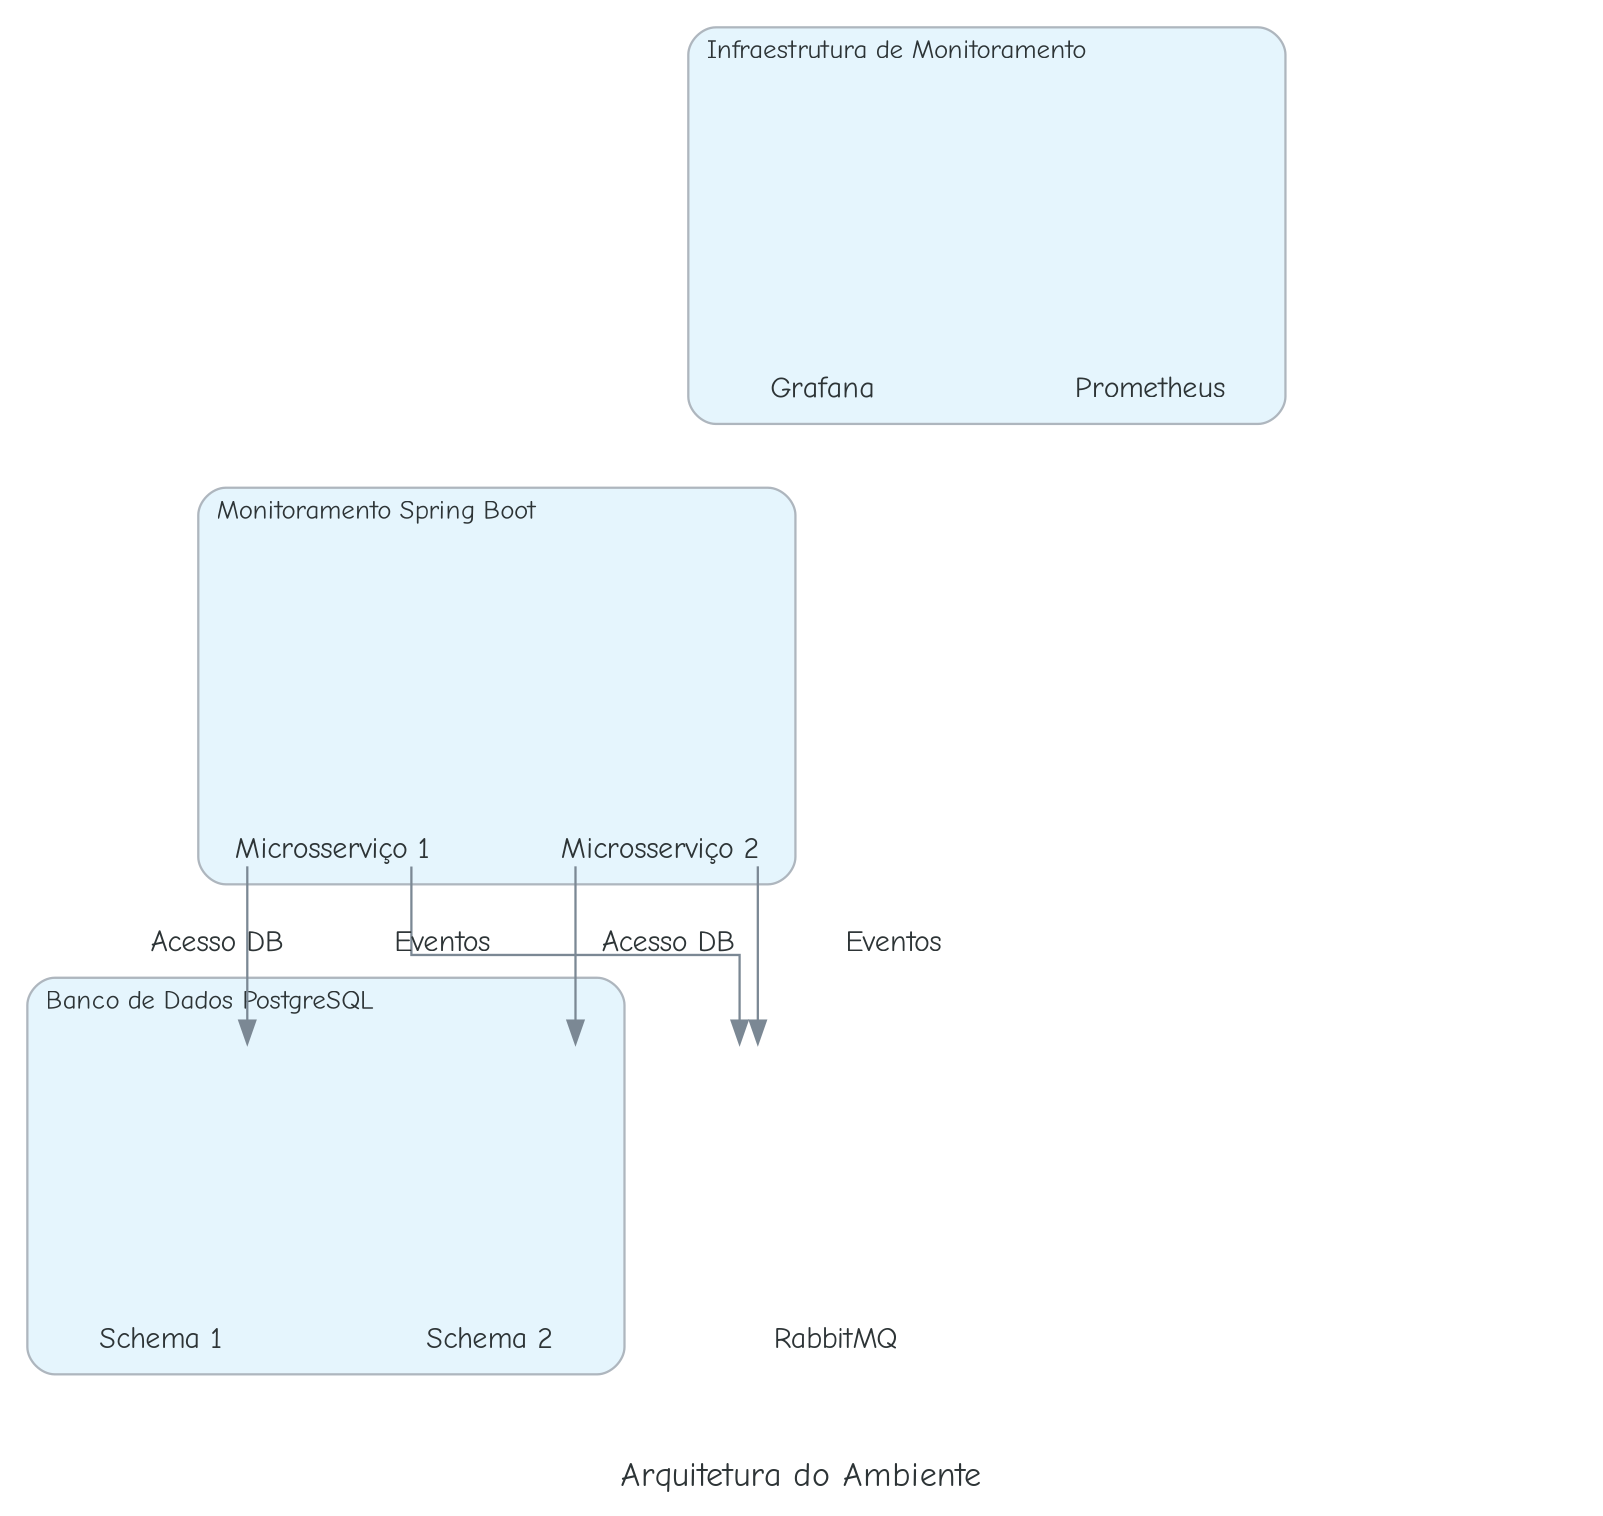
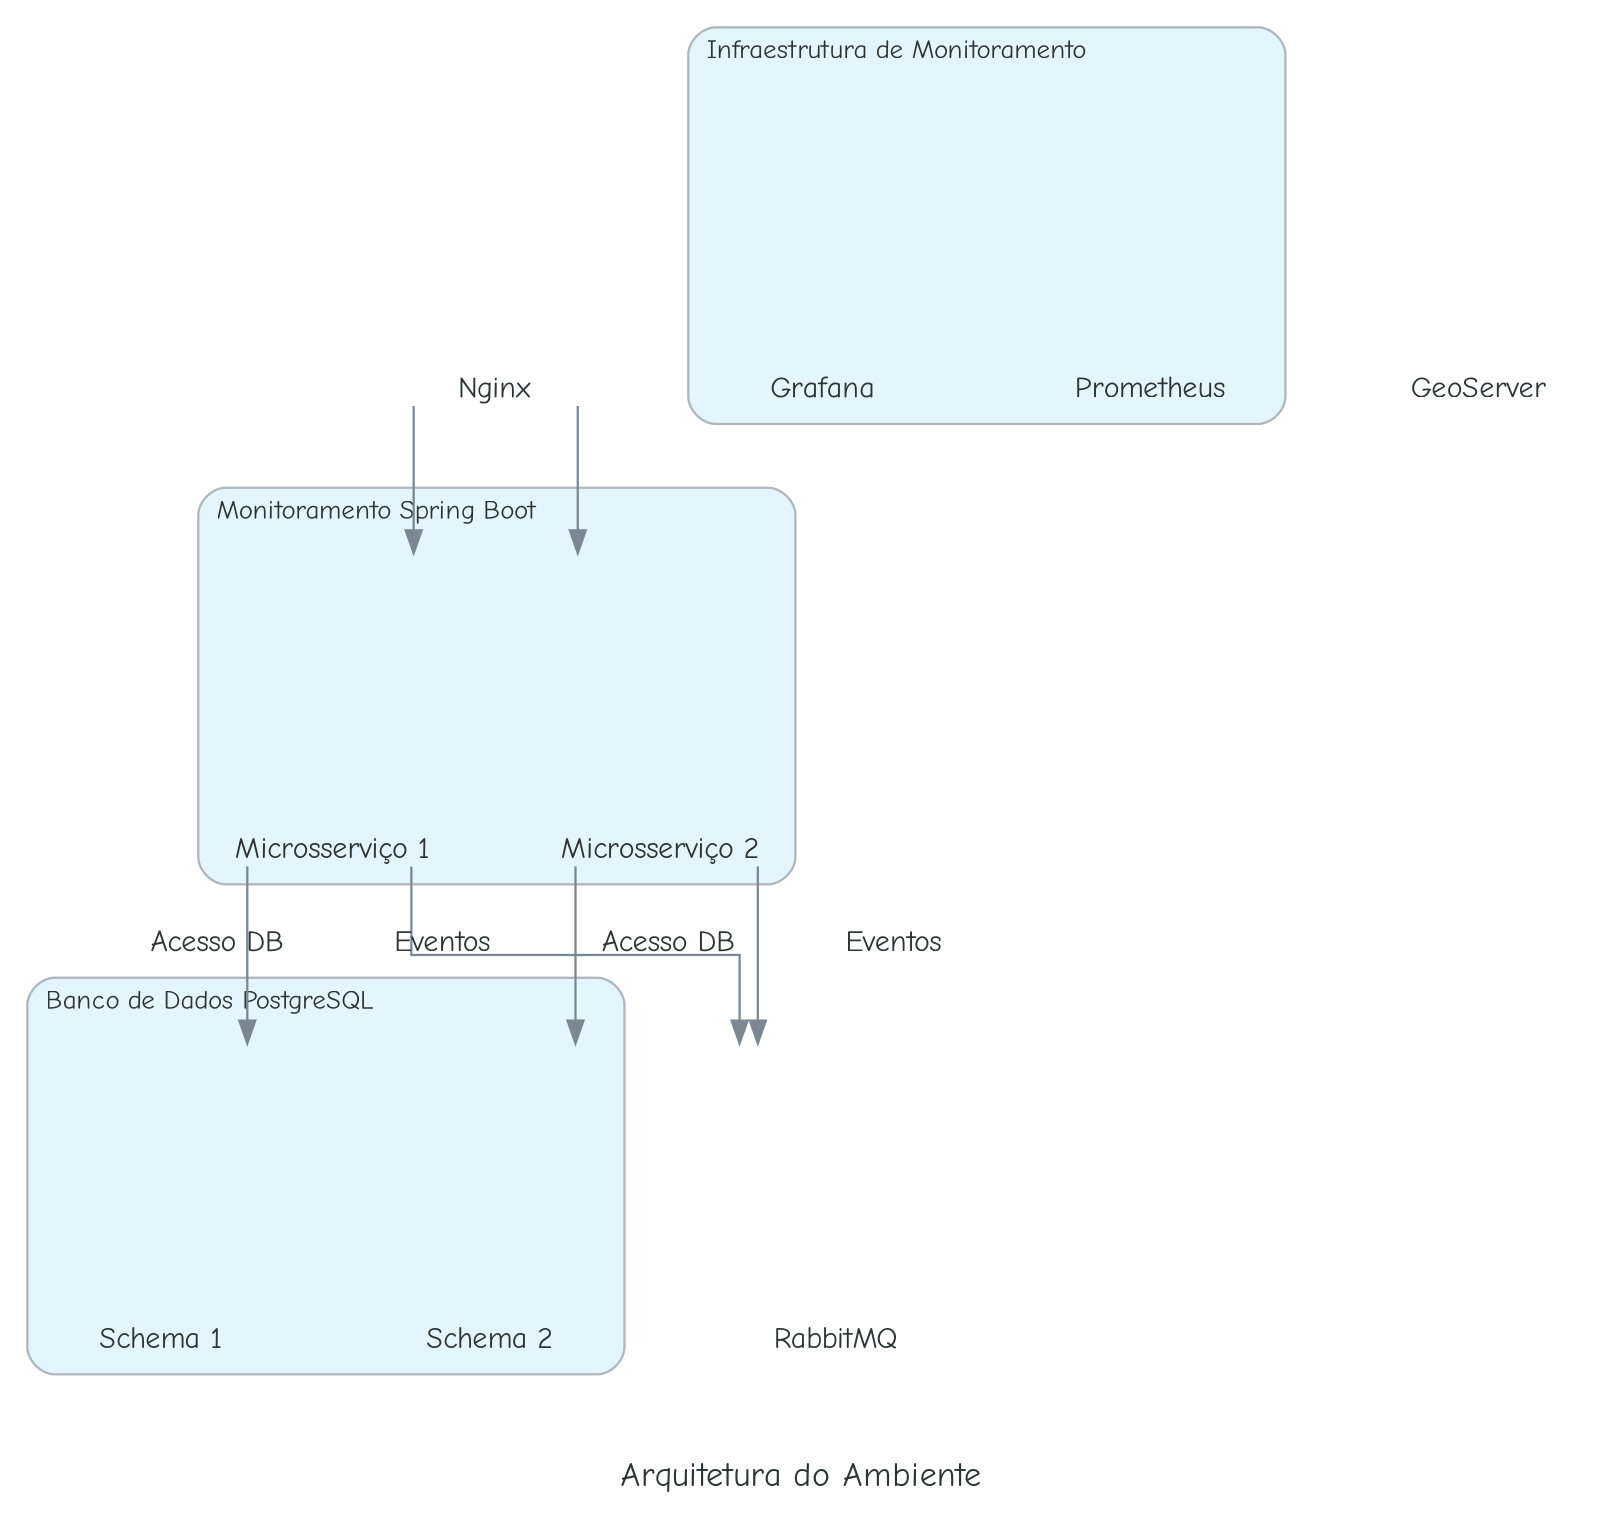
none -> (495, 250)
none -> (1479, 250)
